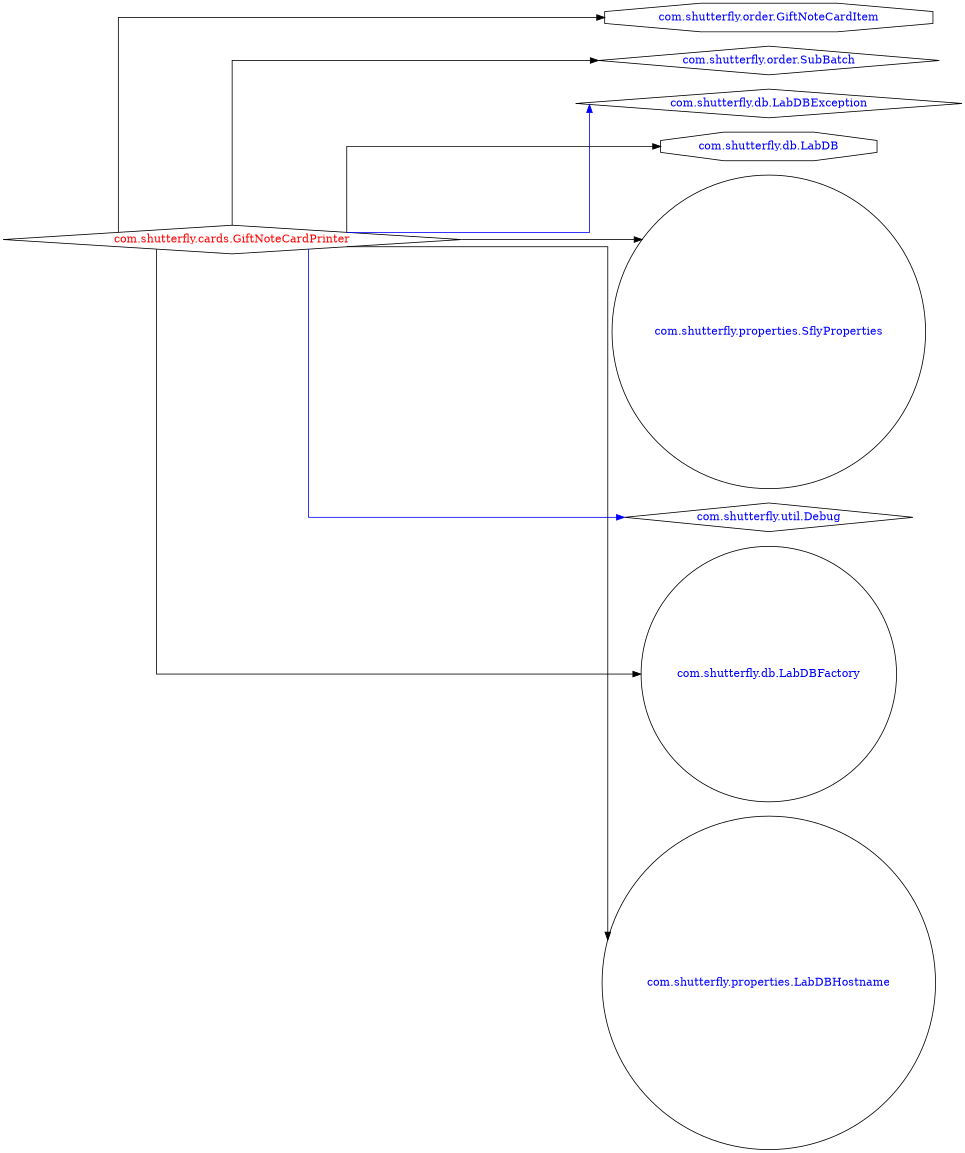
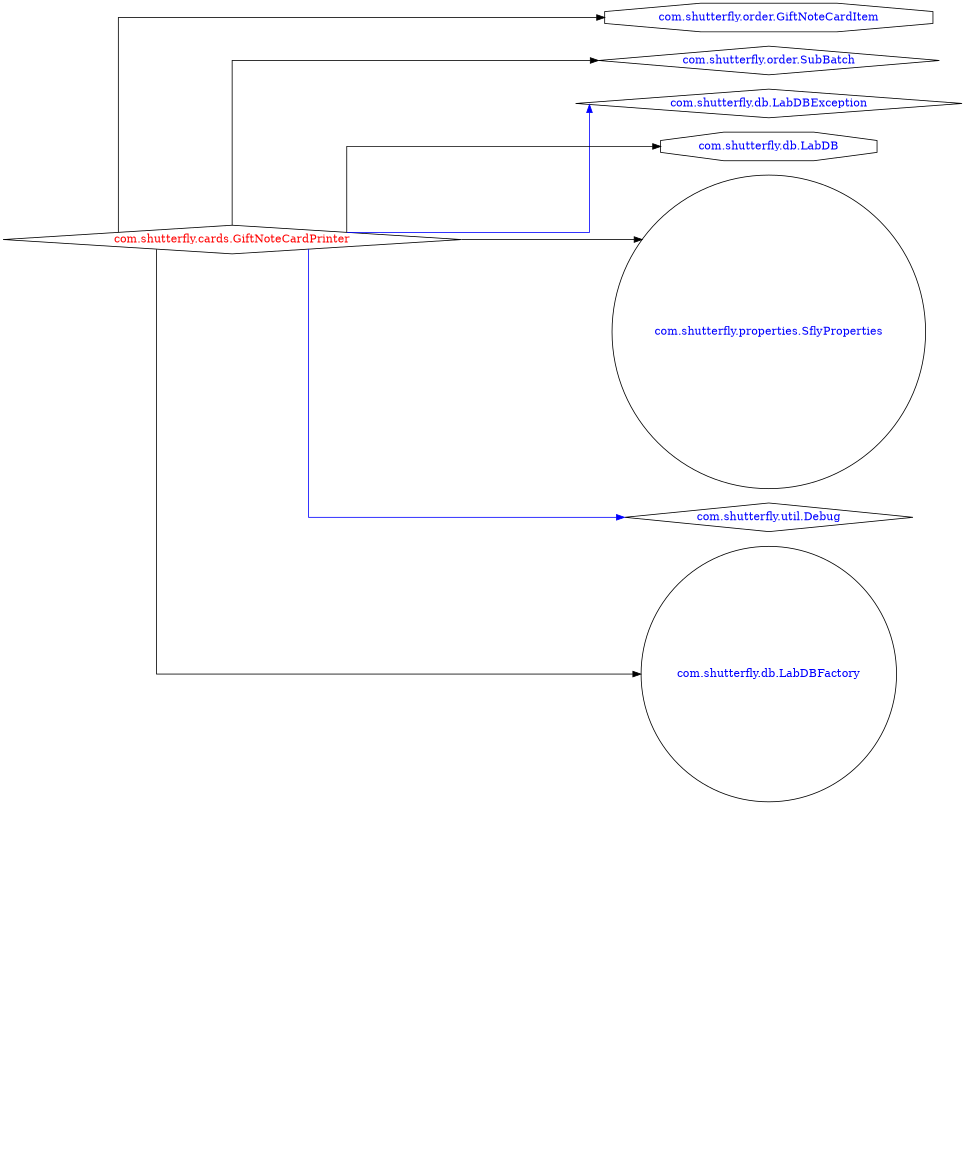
(769, 983) -> none
